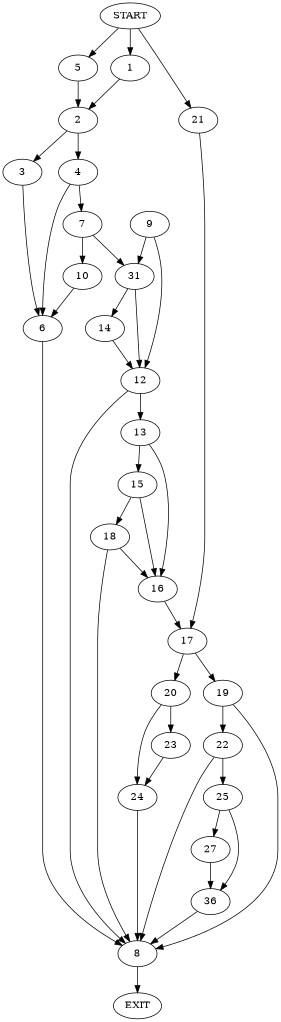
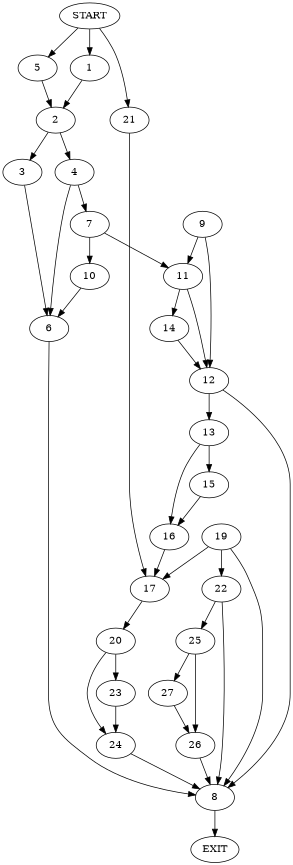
(135, 276) -> (183, 276)
(110, 537) -> none
(203, 664) -> (189, 561)
(211, 902) -> (195, 745)
